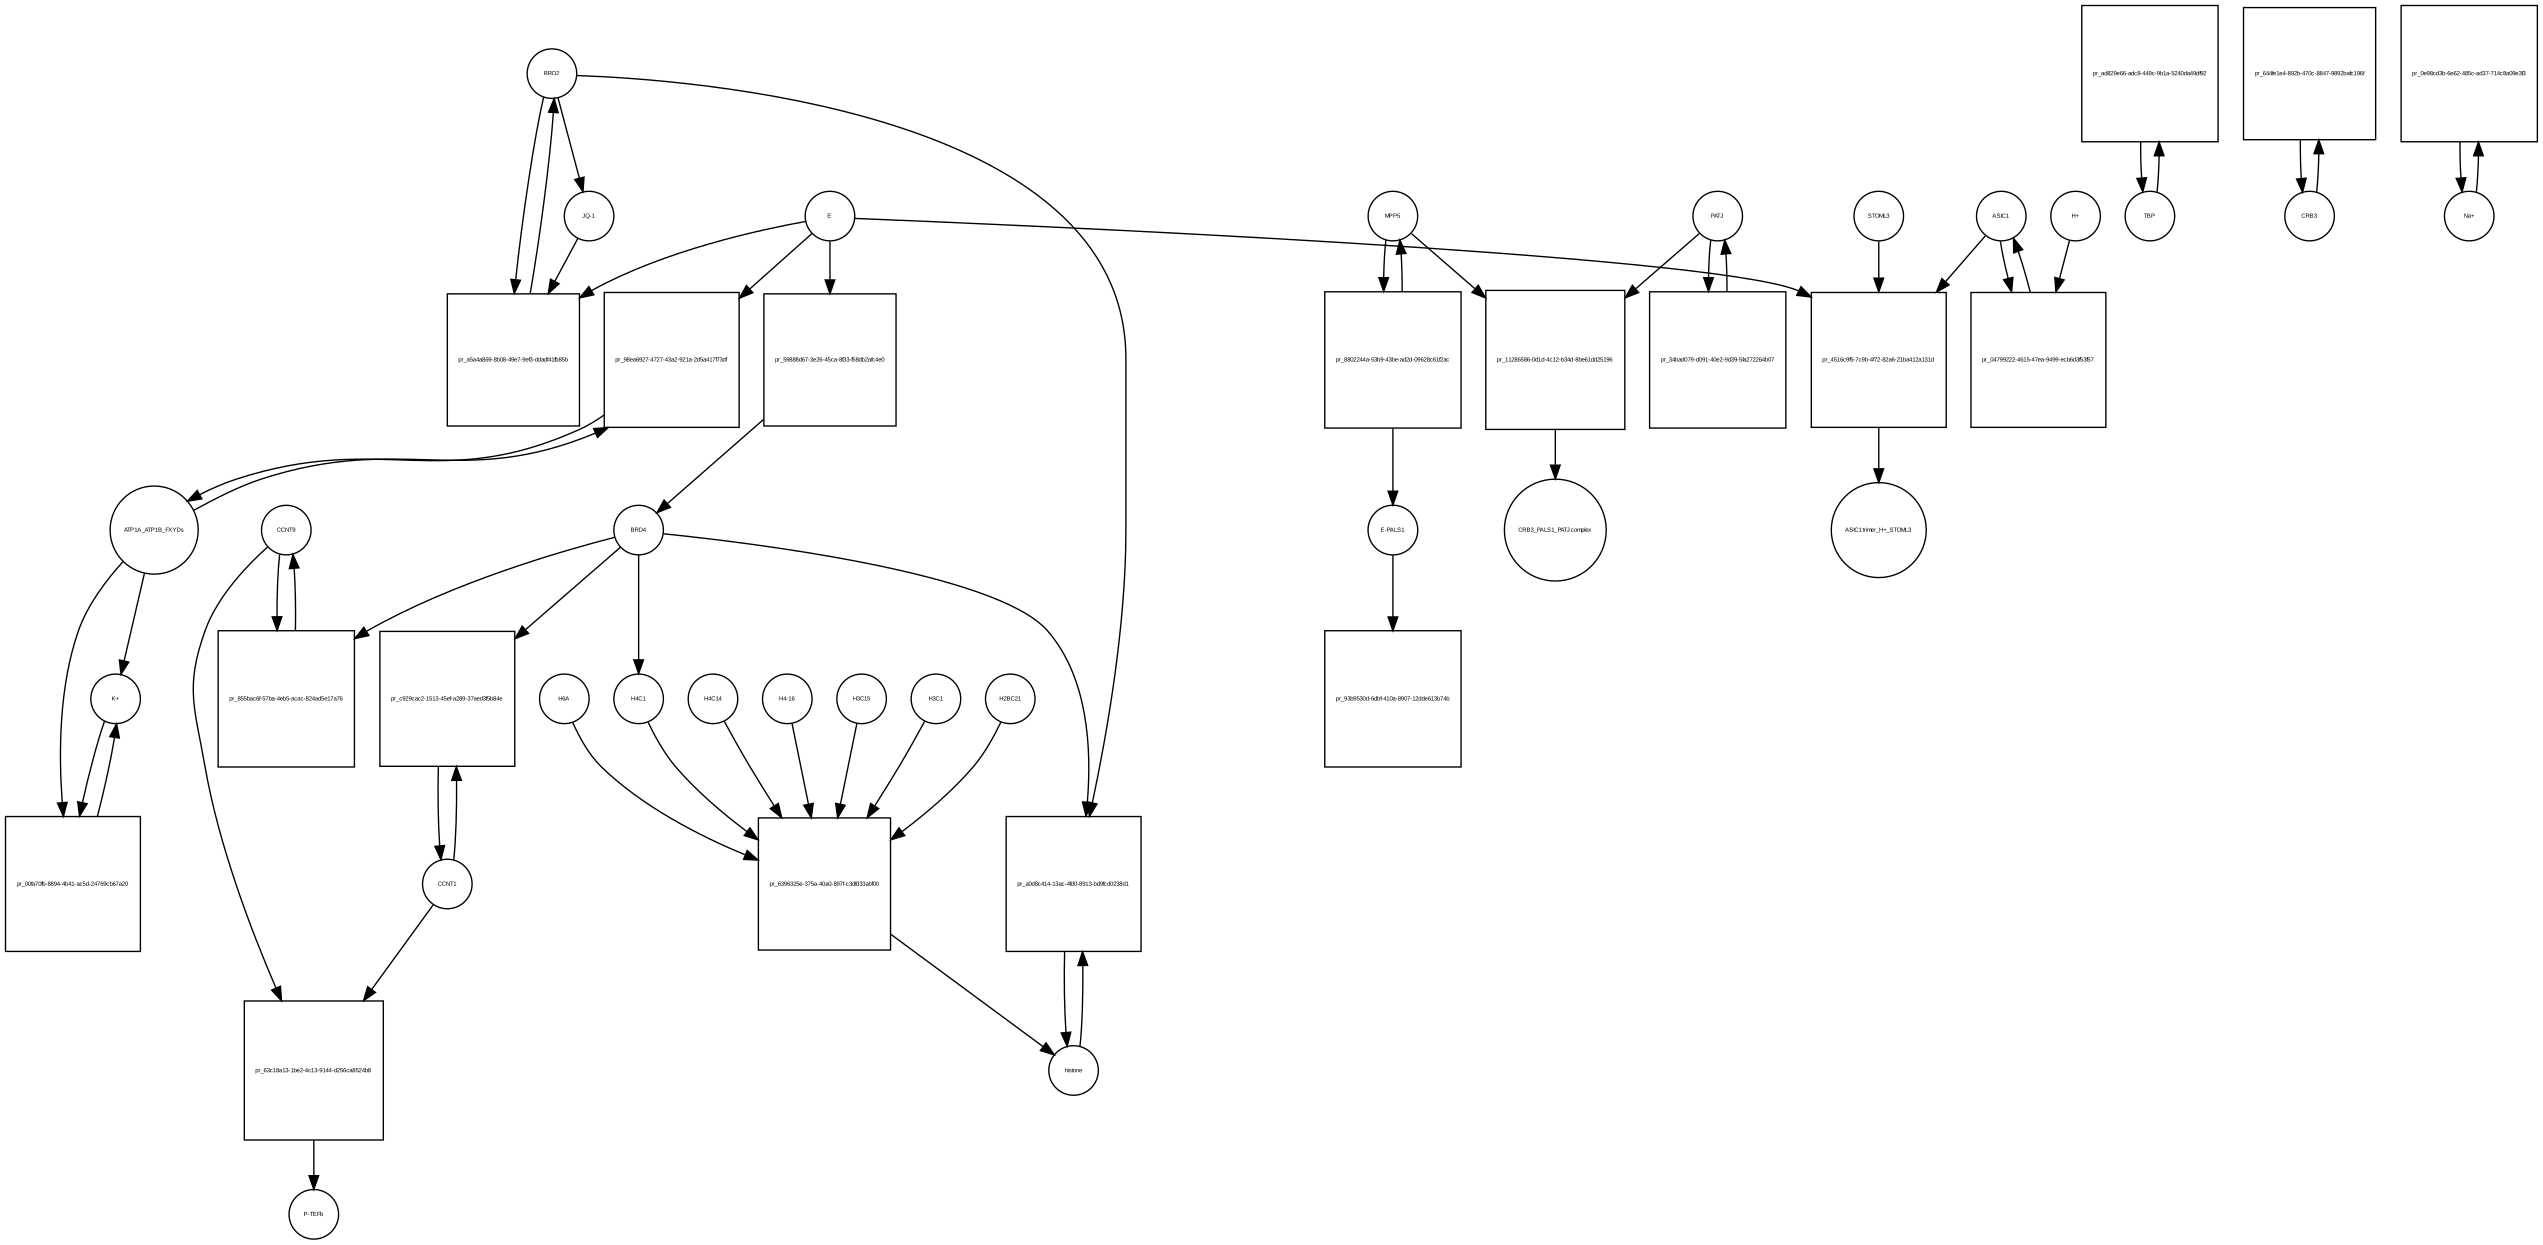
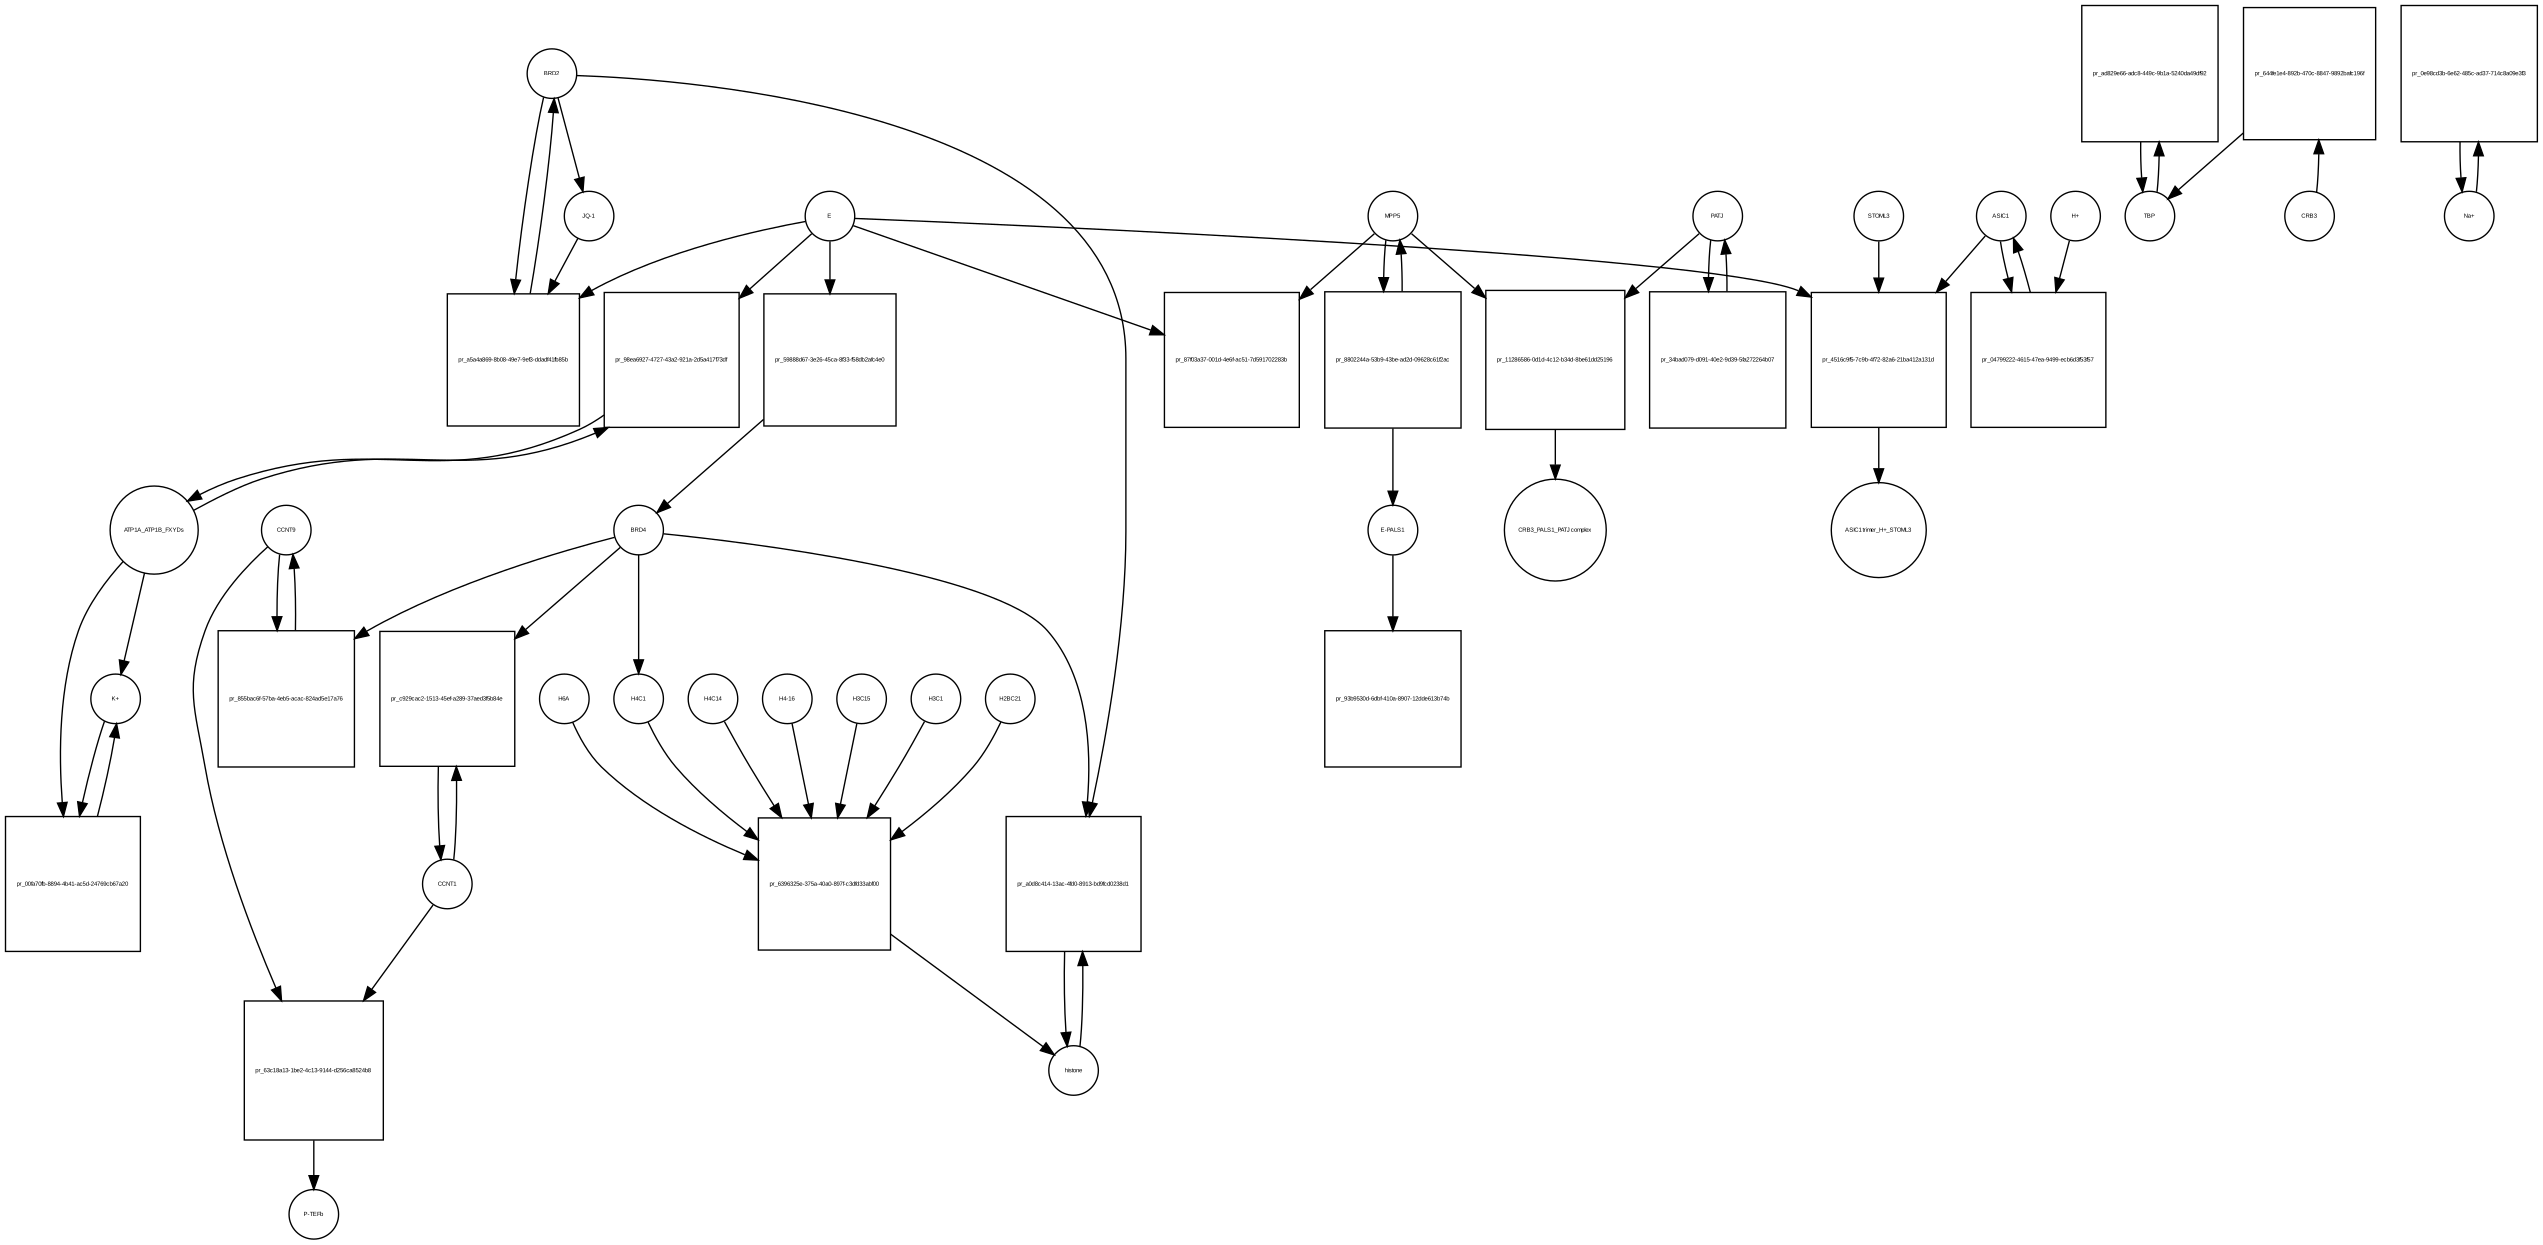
(2300, 159) -> (2211, 161)
none -> (1232, 360)
